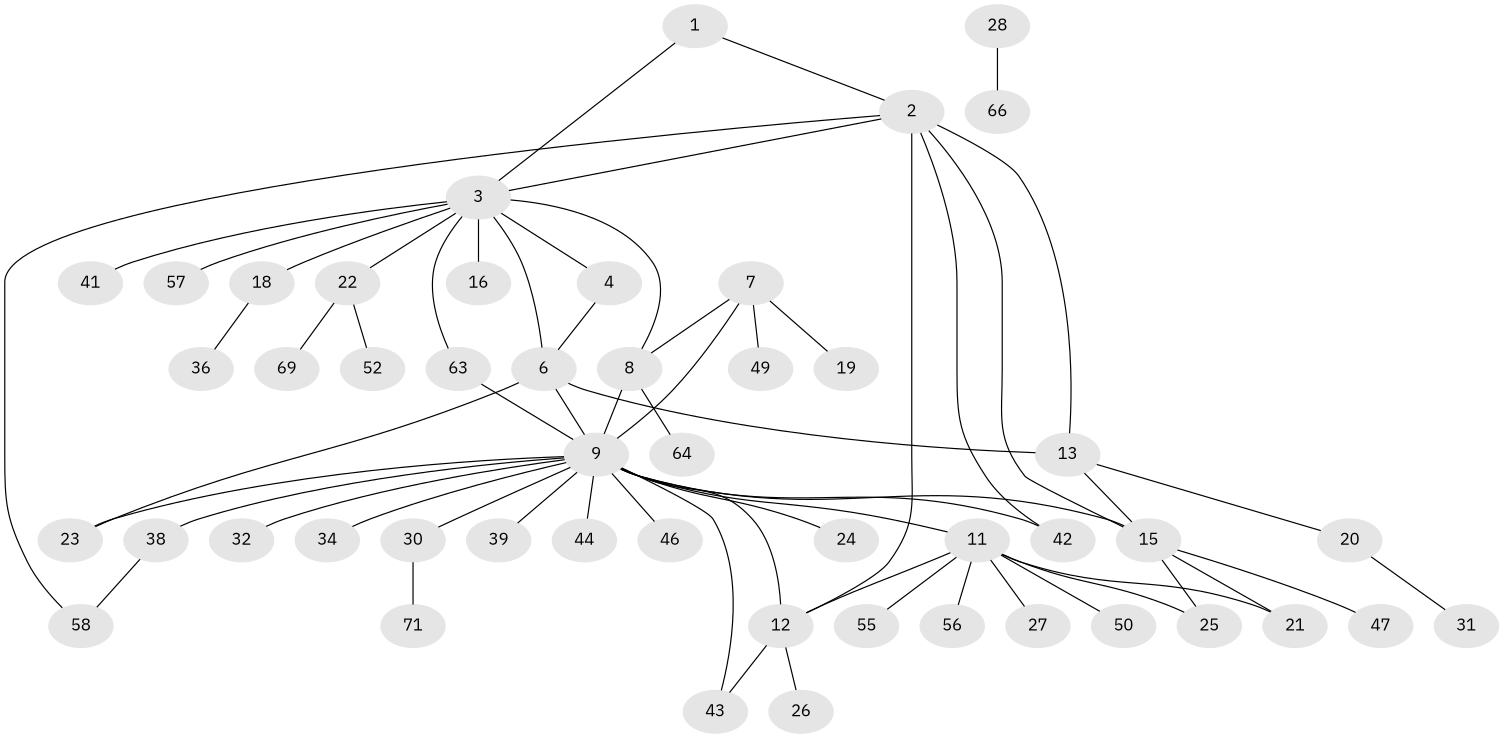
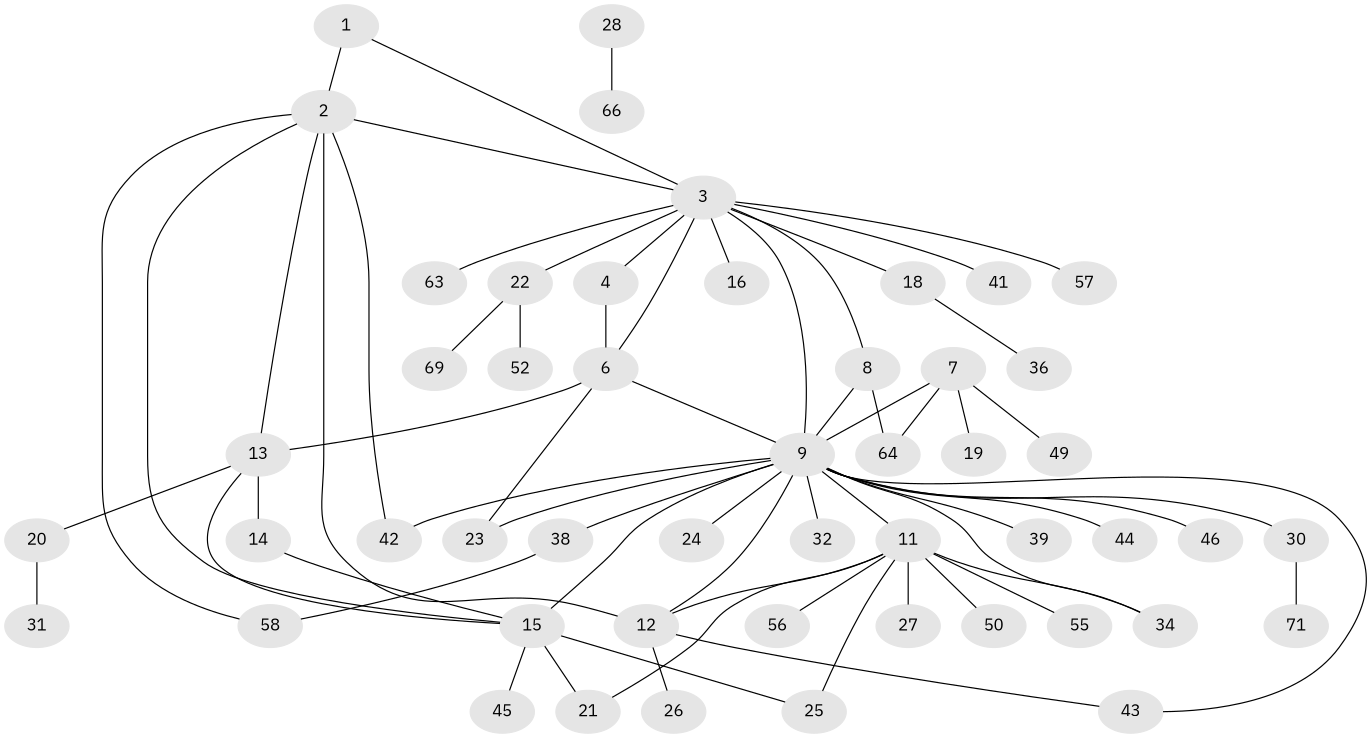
(690, 326) -> (921, 412)
(527, 412) -> (797, 310)
none -> (258, 540)
none -> (1006, 576)
(1381, 626) -> (502, 712)
